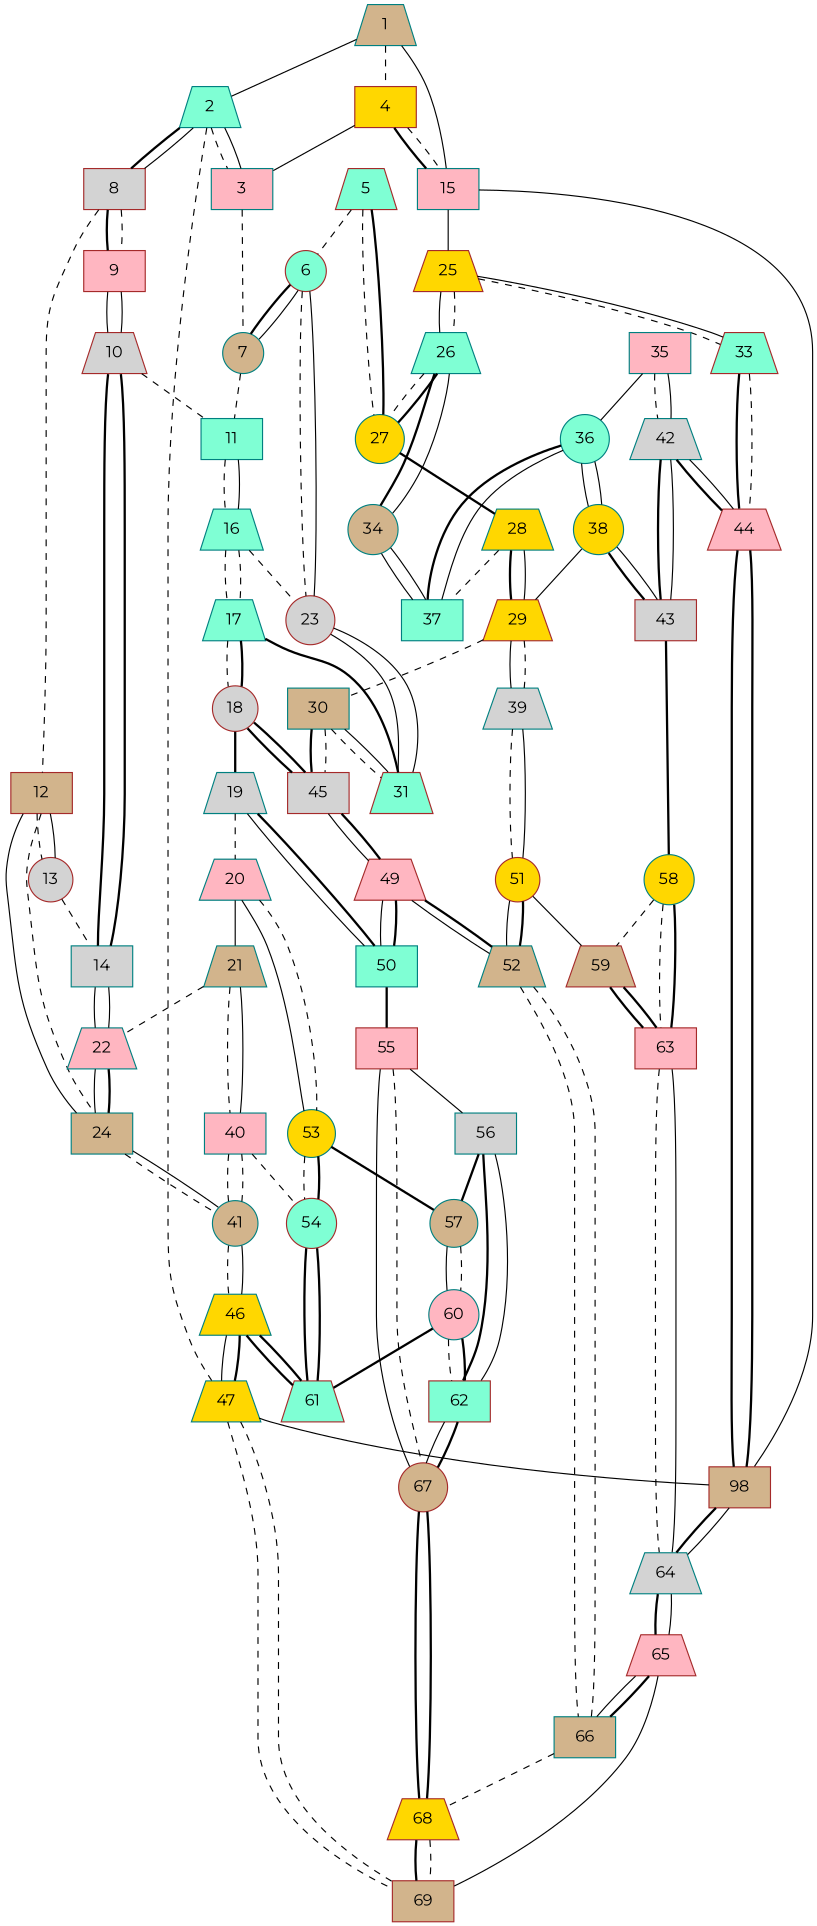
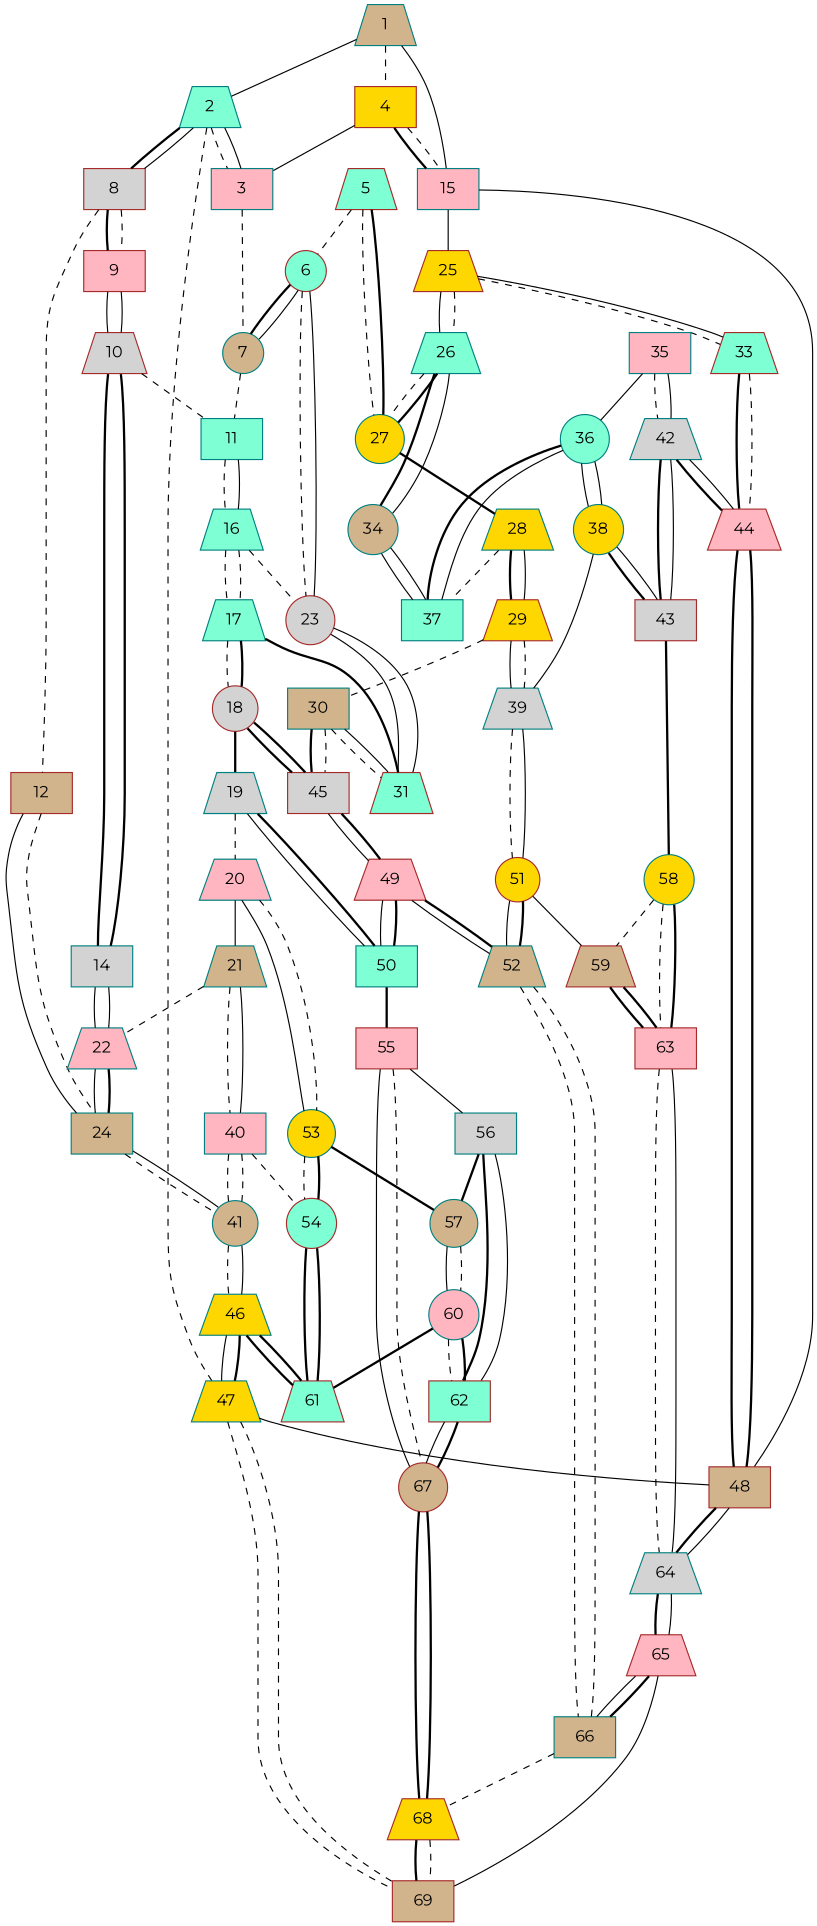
(559, 574) -> (571, 625)
(51, 880) -> none
(740, 1487) -> (740, 1487)
